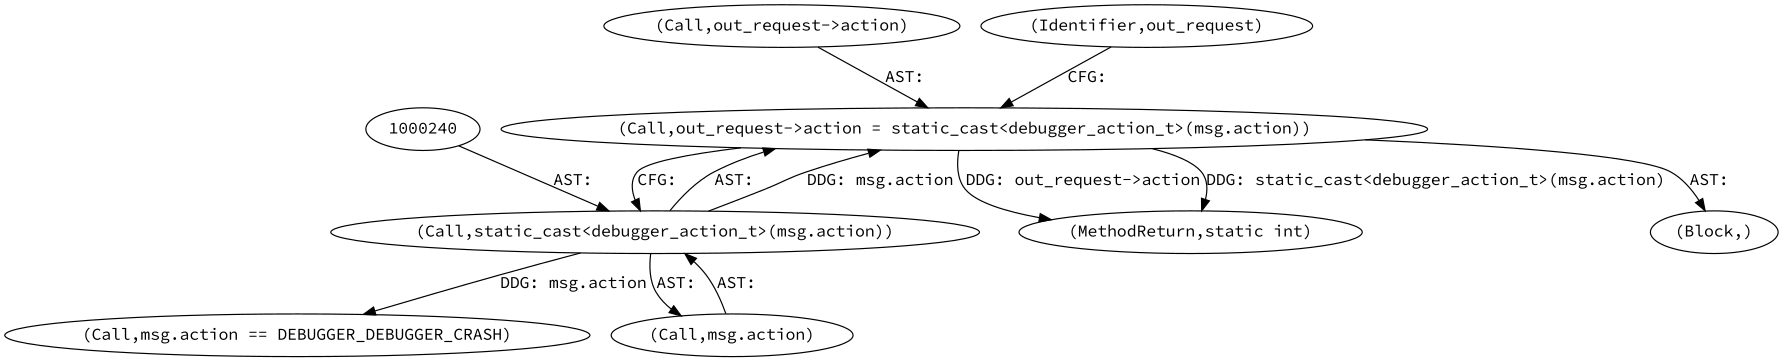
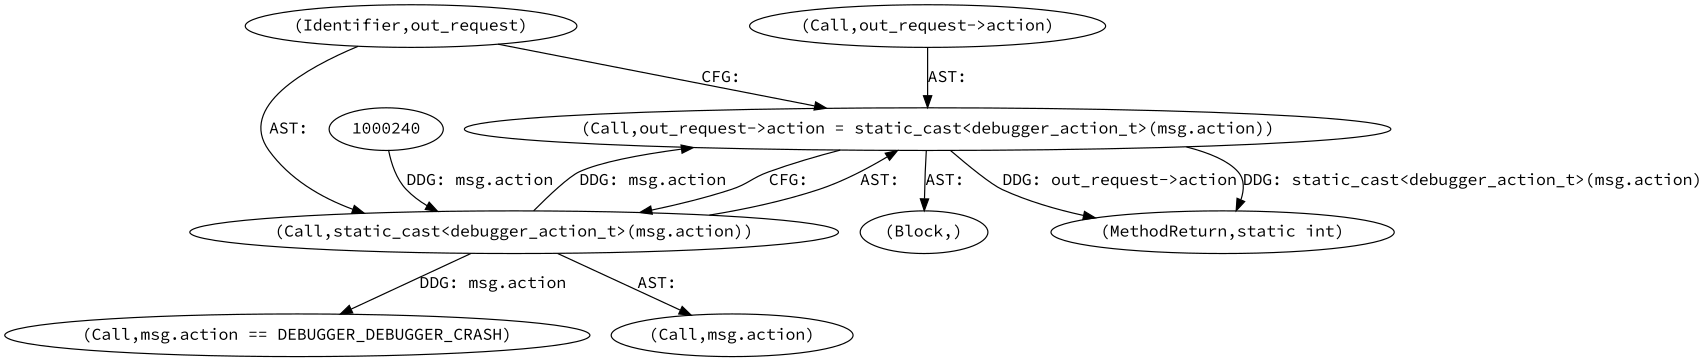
(578, 181) -> (480, 181)
(713, 286) -> (262, 126)
